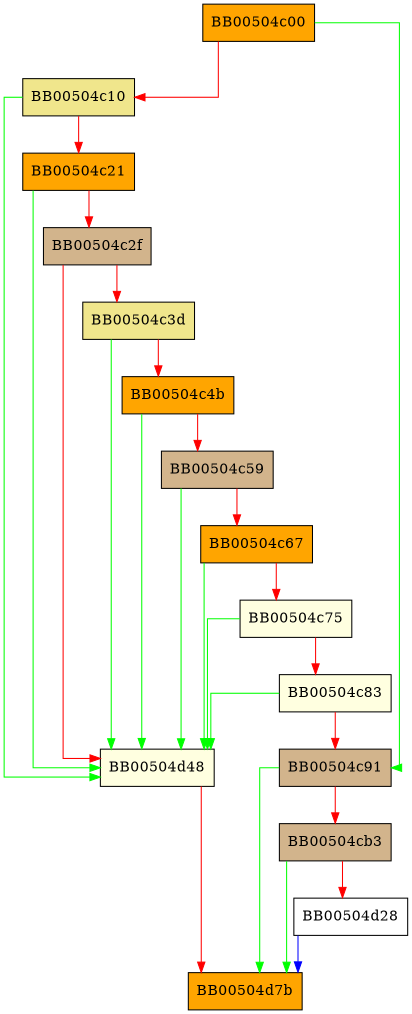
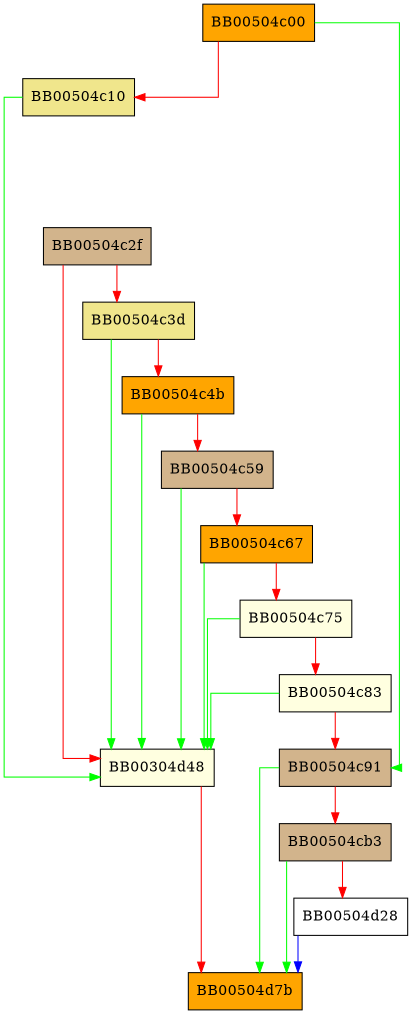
(79, 172) -> none
(157, 768) -> (157, 768)
